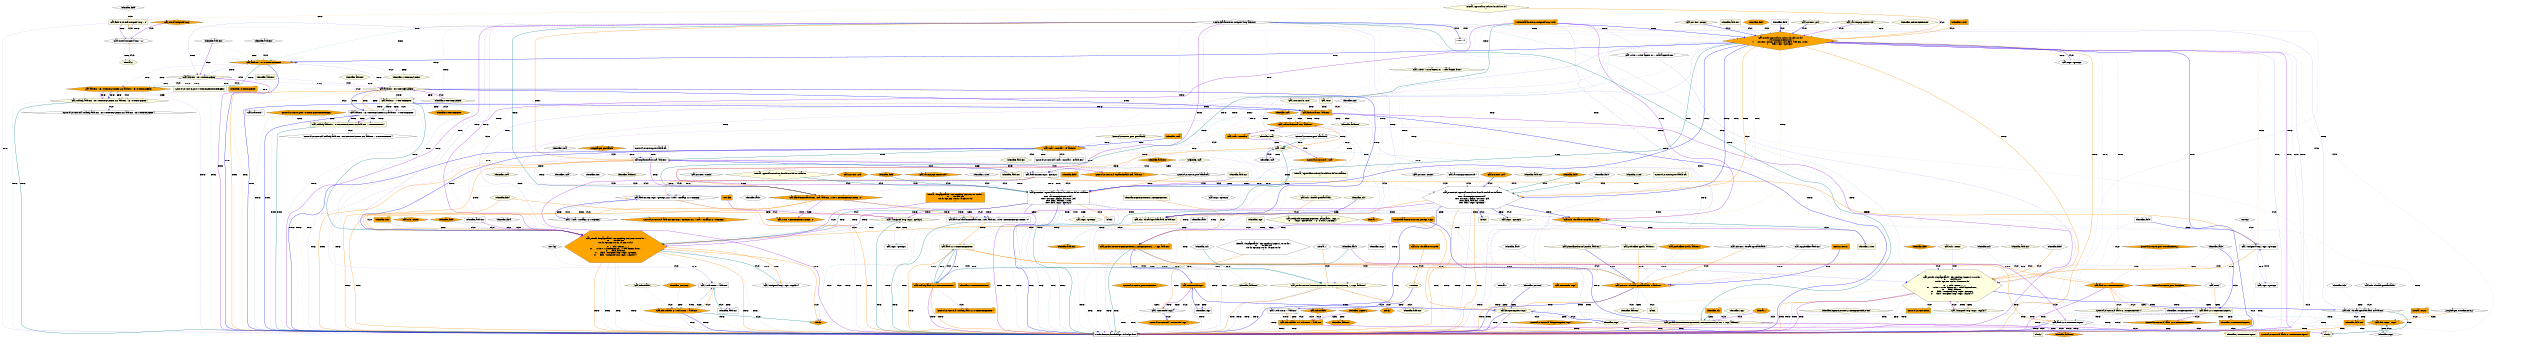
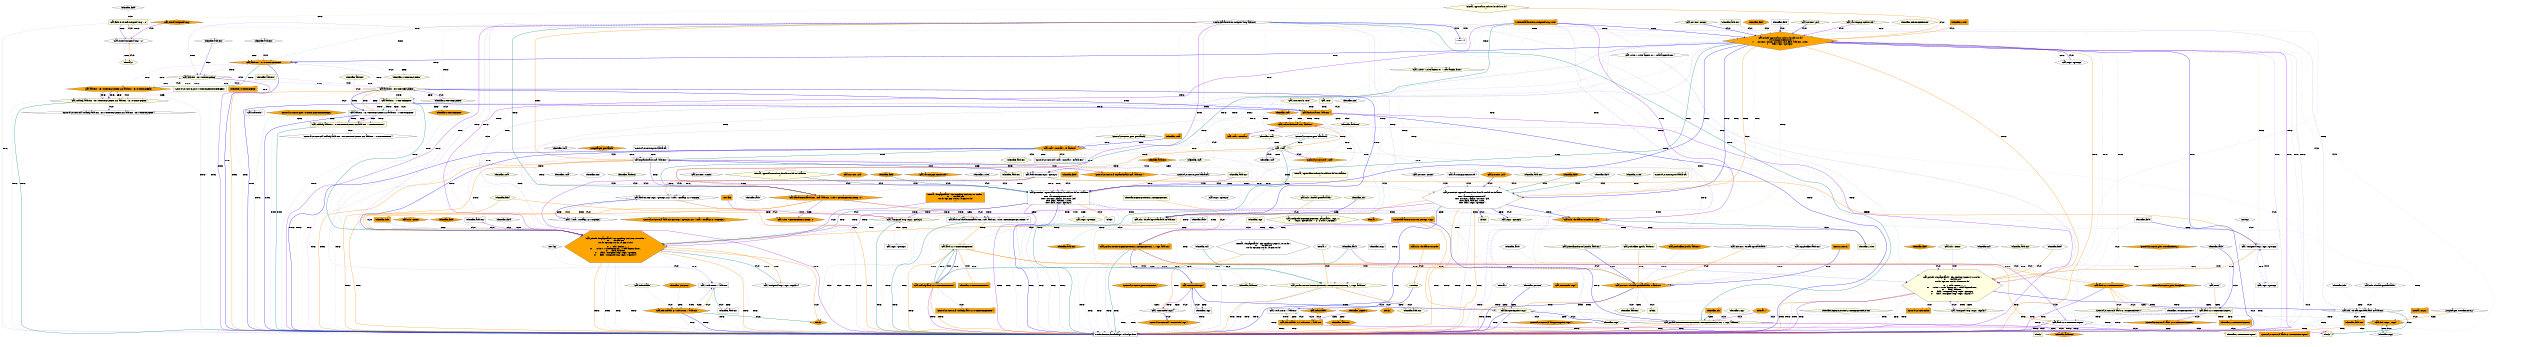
(1284, 142) -> (1297, 155)
(965, 267) -> (965, 267)
(2221, 317) -> (2221, 317)
